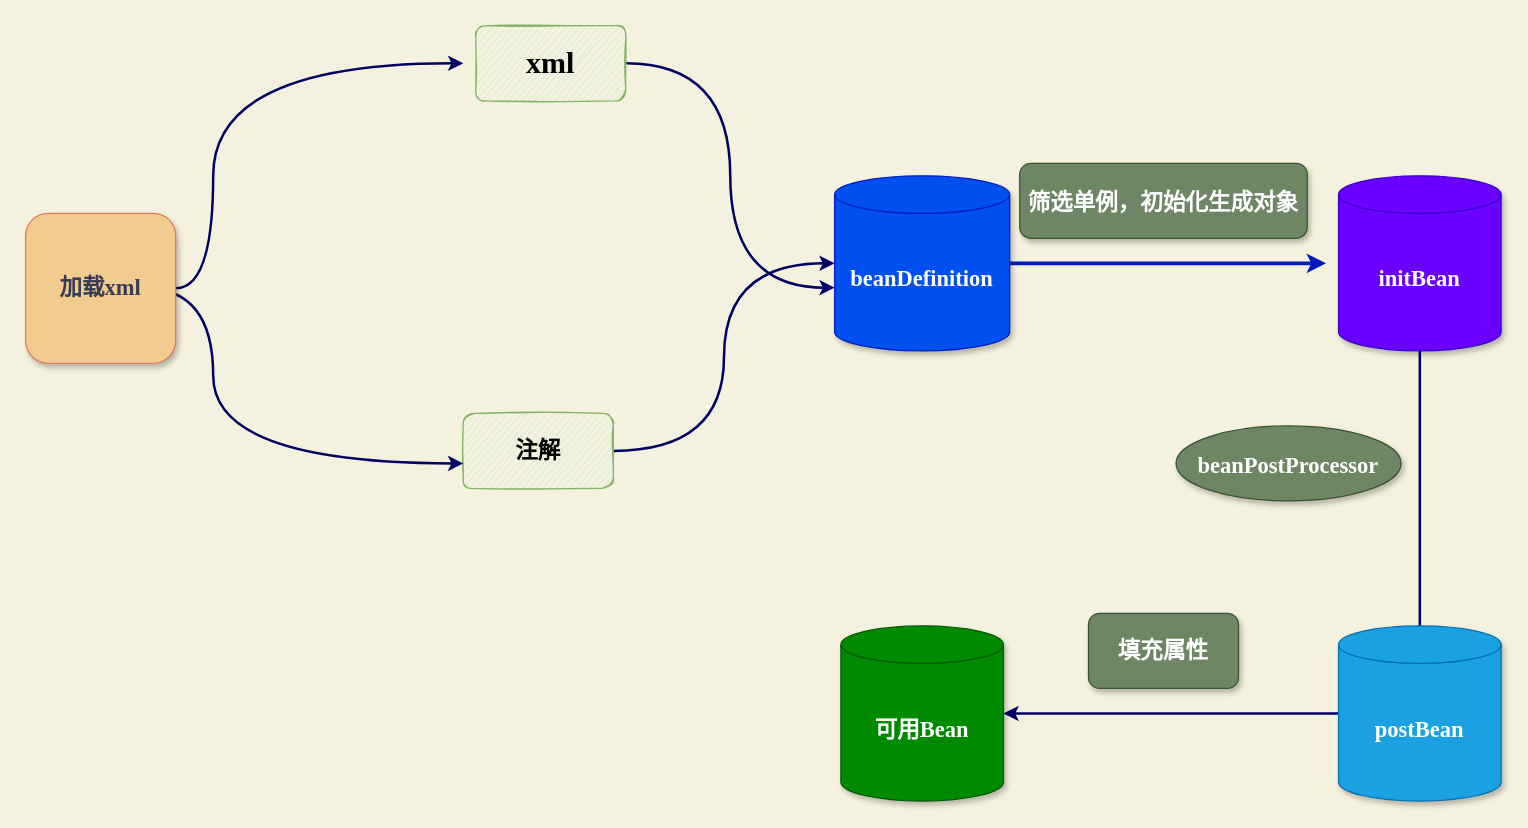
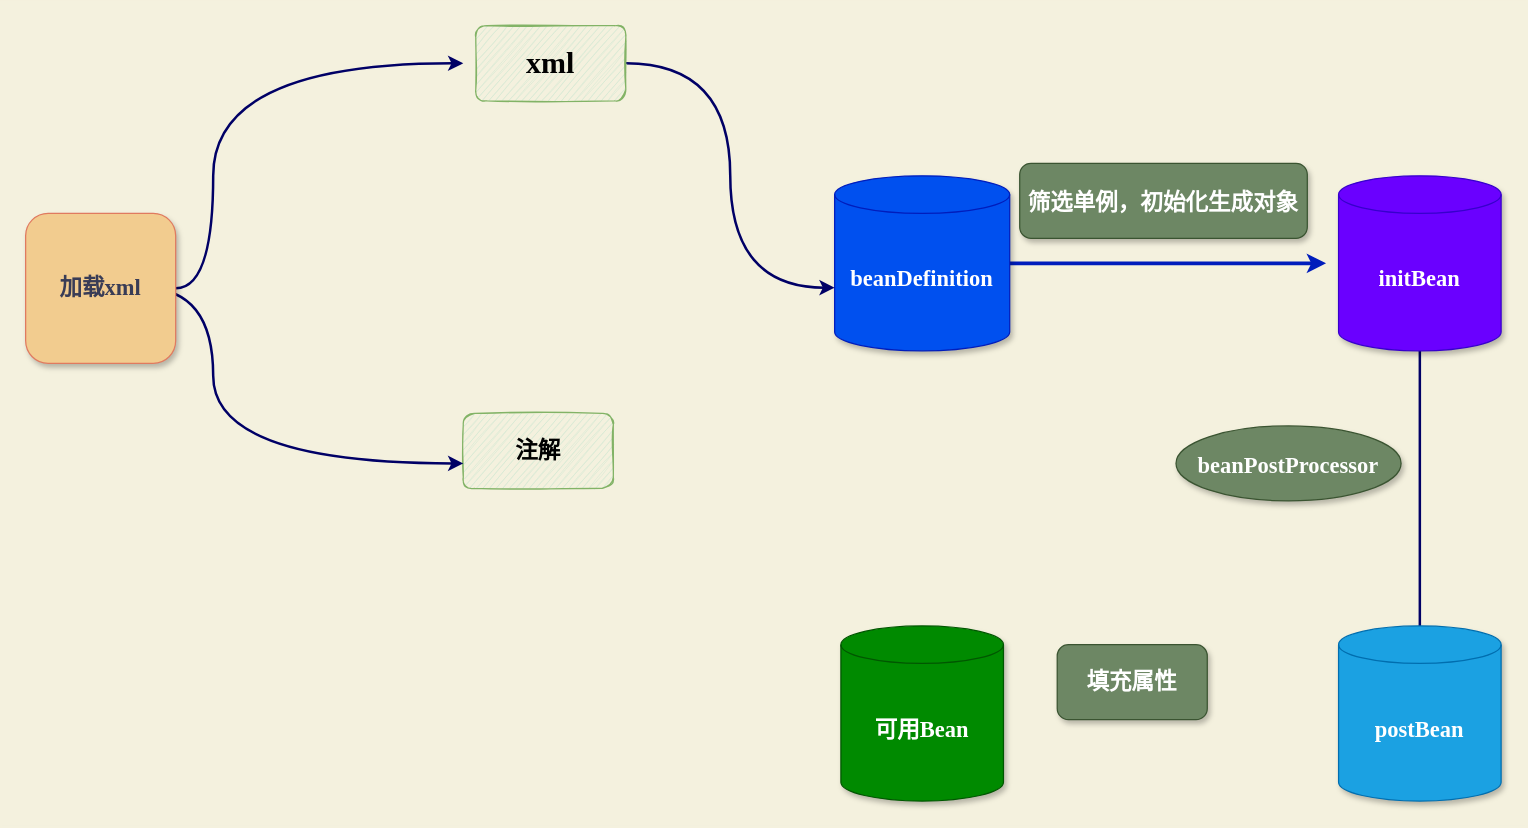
(723, 362) -> none
(1163, 651) -> (1132, 682)
(1175, 713) -> none
